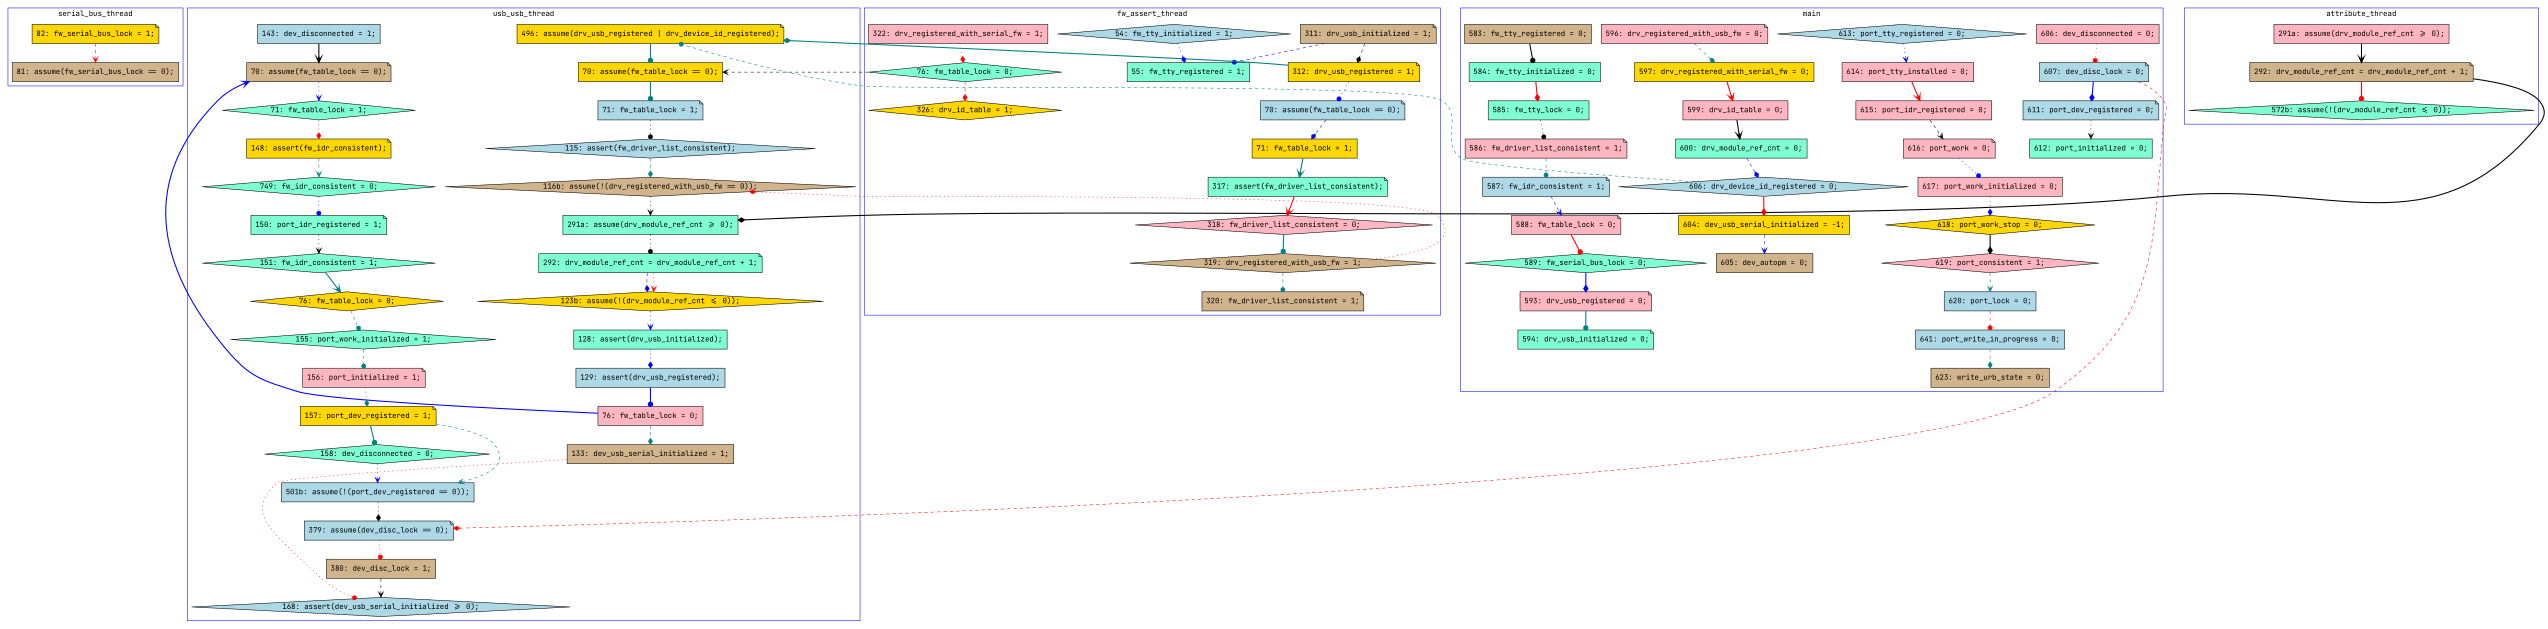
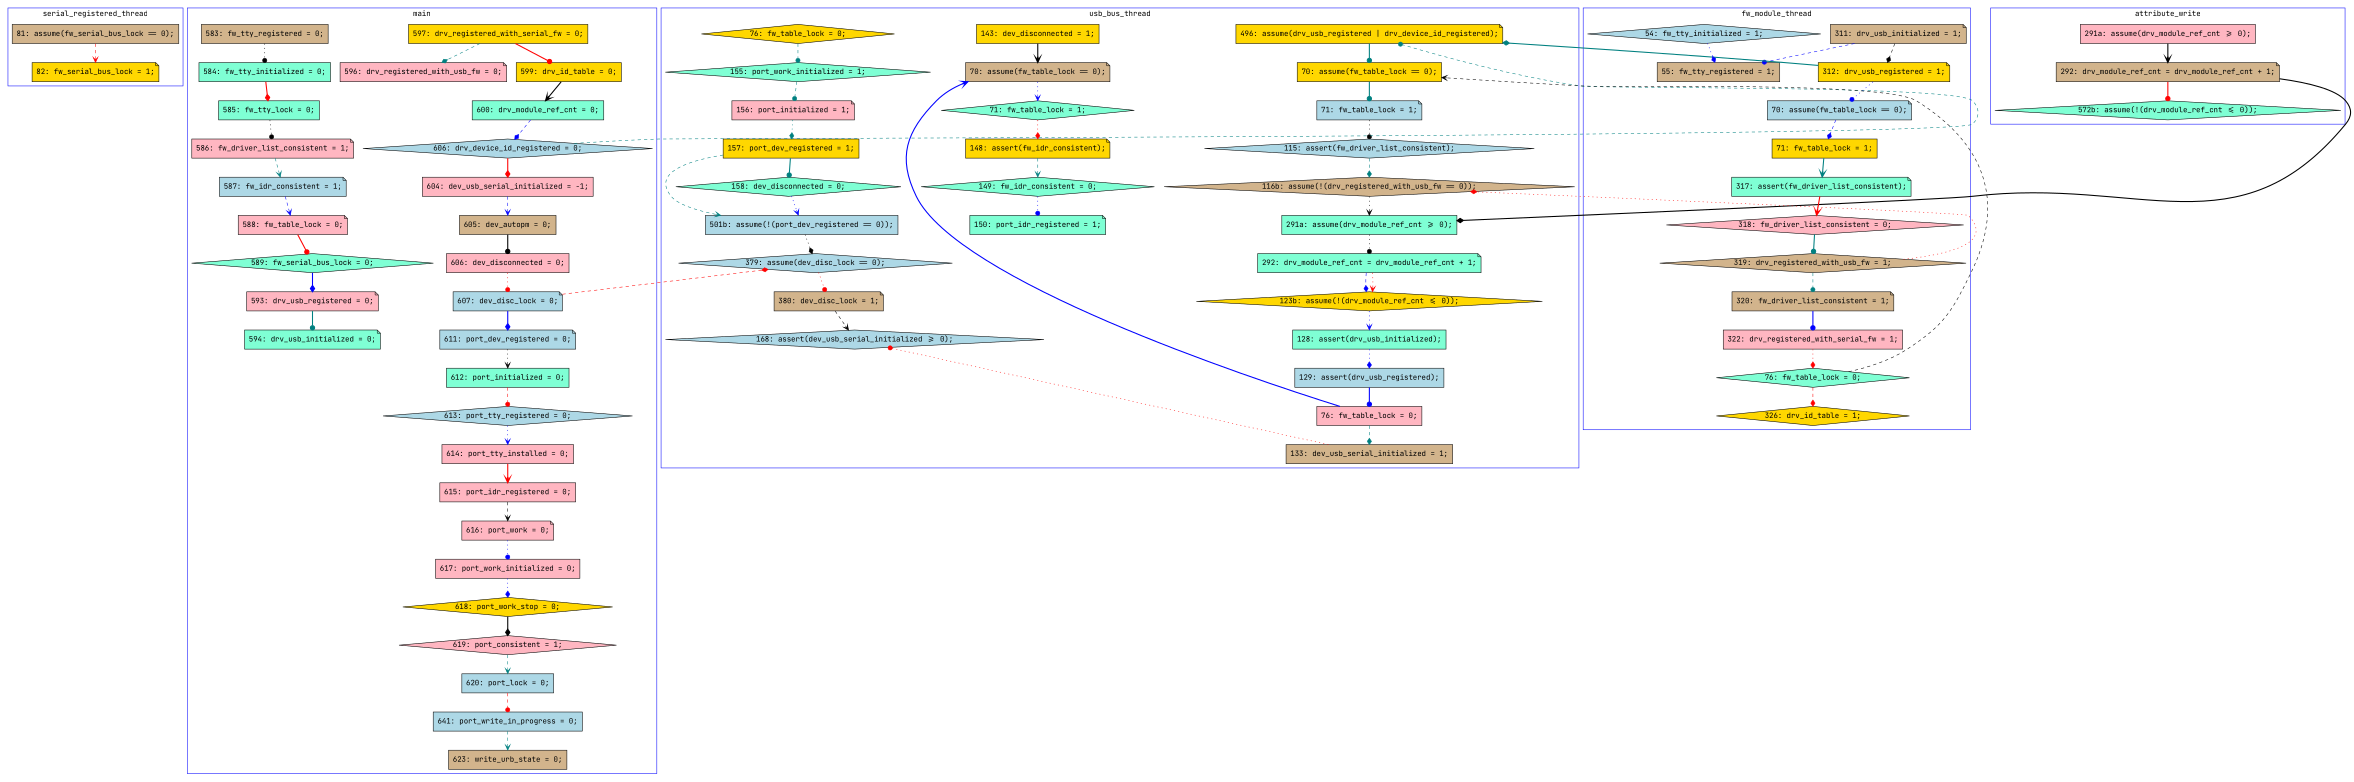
(96, 14) -> (96, 14)
(524, 14) -> (1120, 14)
(1152, 14) -> (1777, 14)
(2362, 14) -> (2168, 14)
(319, 34) -> (1038, 34)
(96, 50) -> (96, 50)
(1531, 51) -> (265, 51)
(1702, 51) -> (464, 52)
(1188, 72) -> (1718, 72)
(1729, 89) -> (532, 52)
(1735, 110) -> (569, 72)
(1546, 166) -> (277, 165)
(319, 187) -> (1038, 187)
(1764, 225) -> (508, 187)
none -> (508, 242)
(319, 263) -> none
none -> (1813, 318)
(1990, 356) -> (508, 738)
none -> (508, 395)
(368, 416) -> (791, 149)
(379, 531) -> (815, 263)
(381, 569) -> (829, 301)
